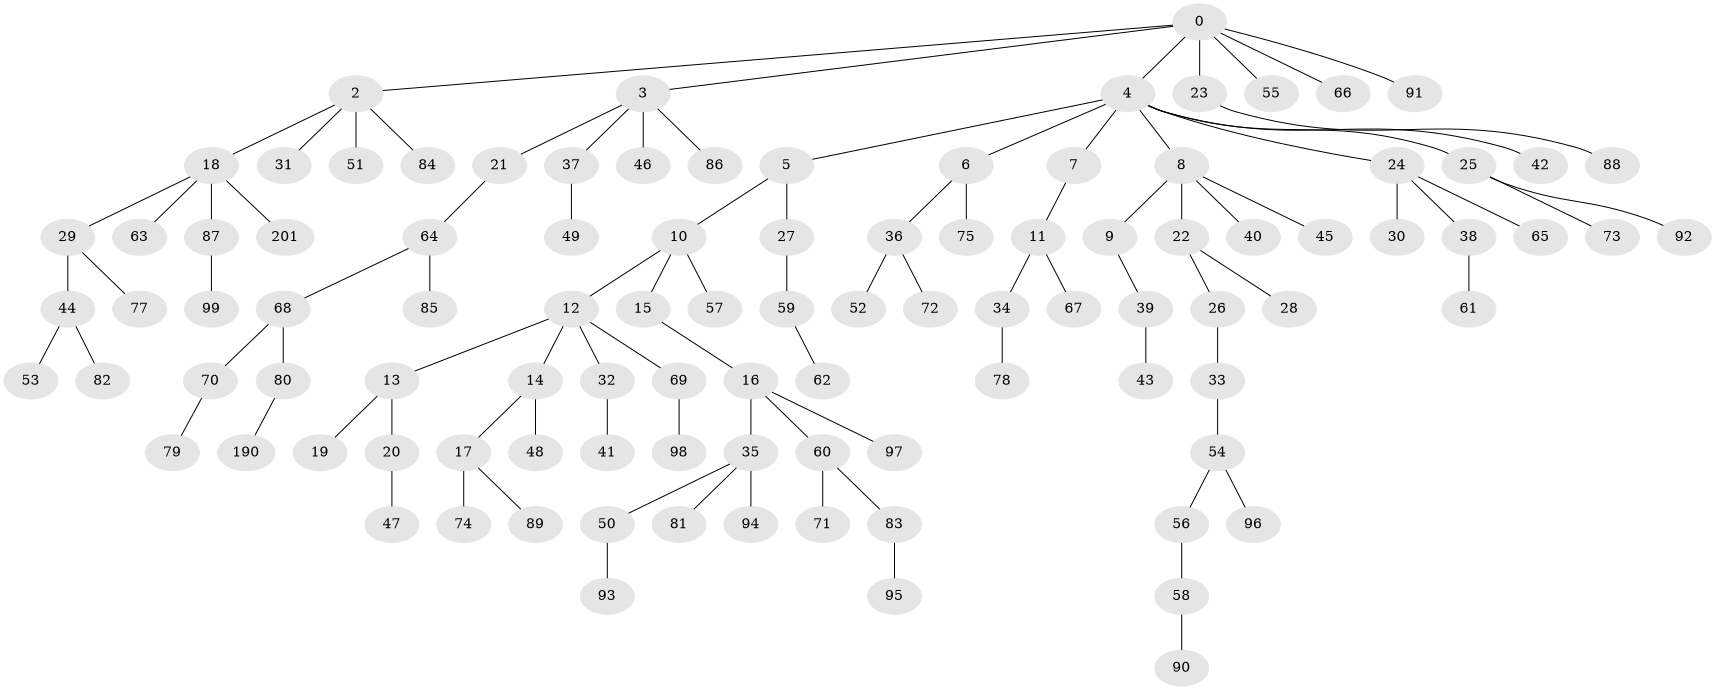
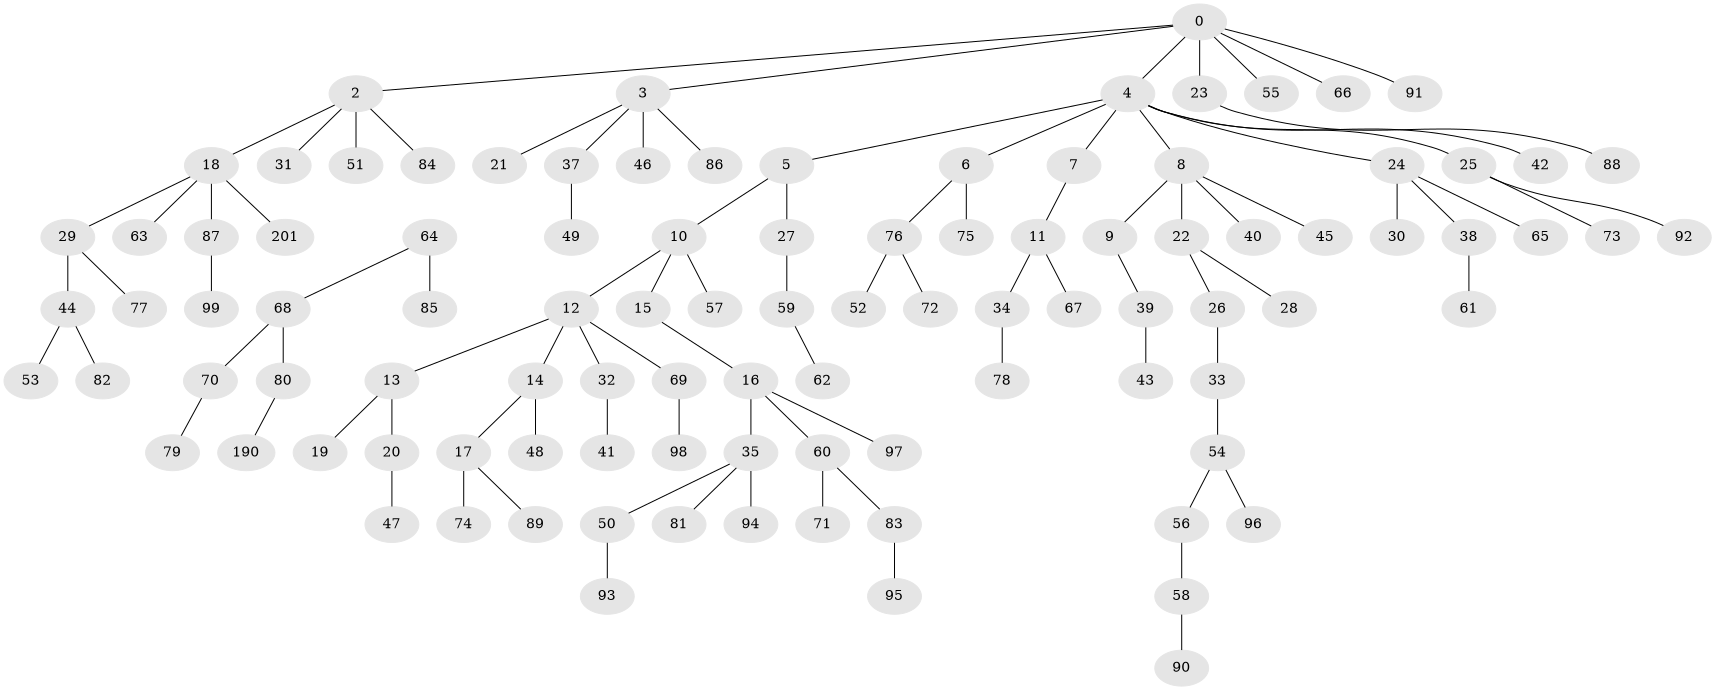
(465, 201) -> none
(895, 237) -> (895, 237)
